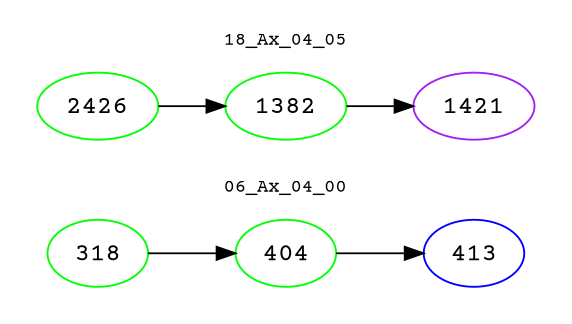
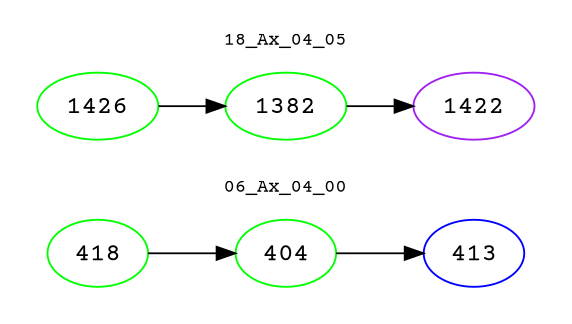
(98, 106) -> (98, 106)
(474, 106) -> (474, 106)
(98, 253) -> (98, 253)
